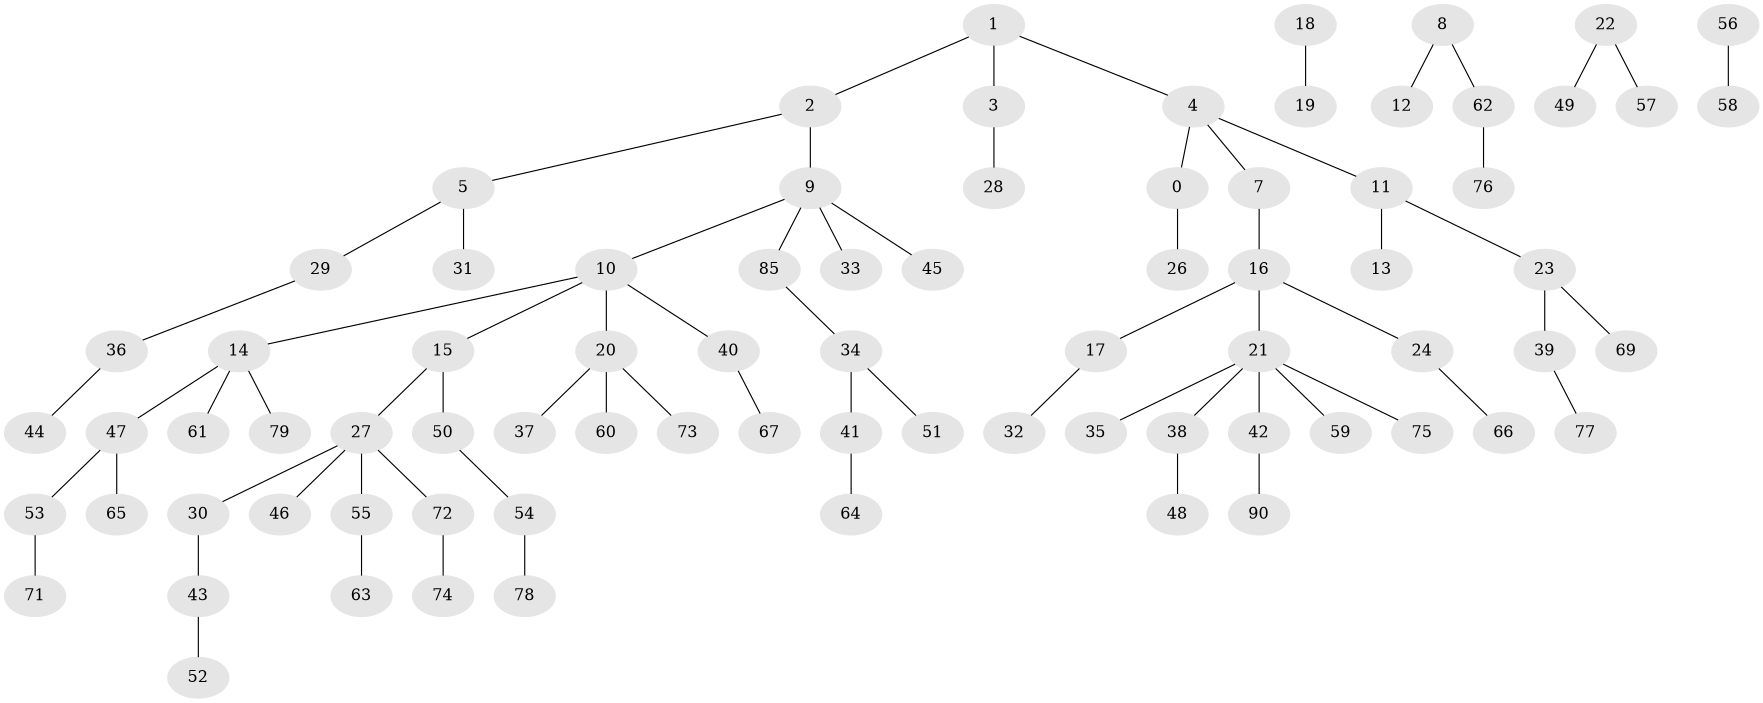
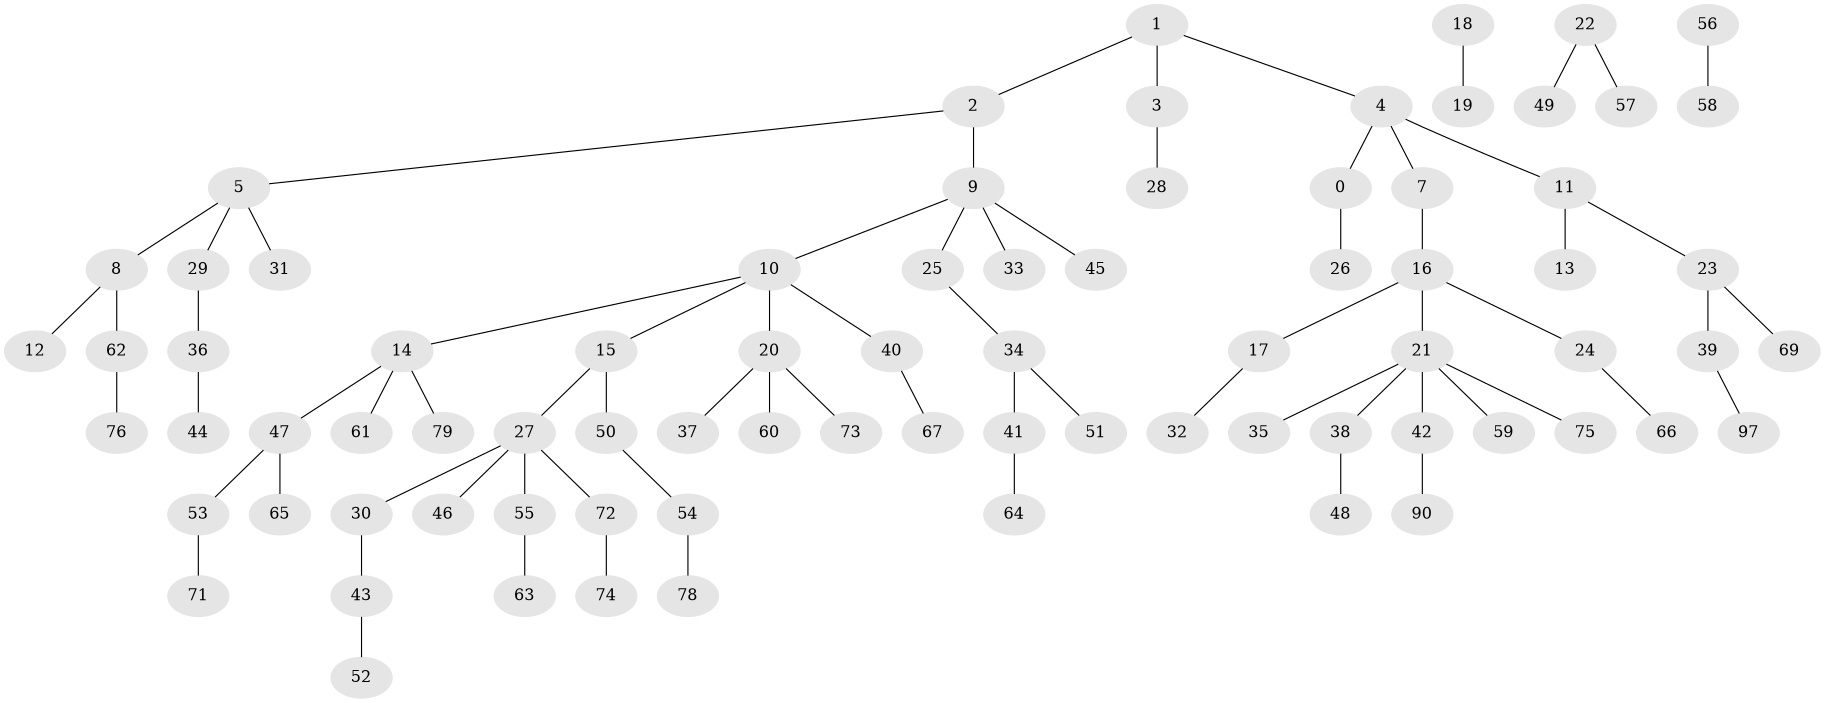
none -> (178, 229)
(770, 270) -> (933, 270)
(1586, 433) -> (1749, 433)
